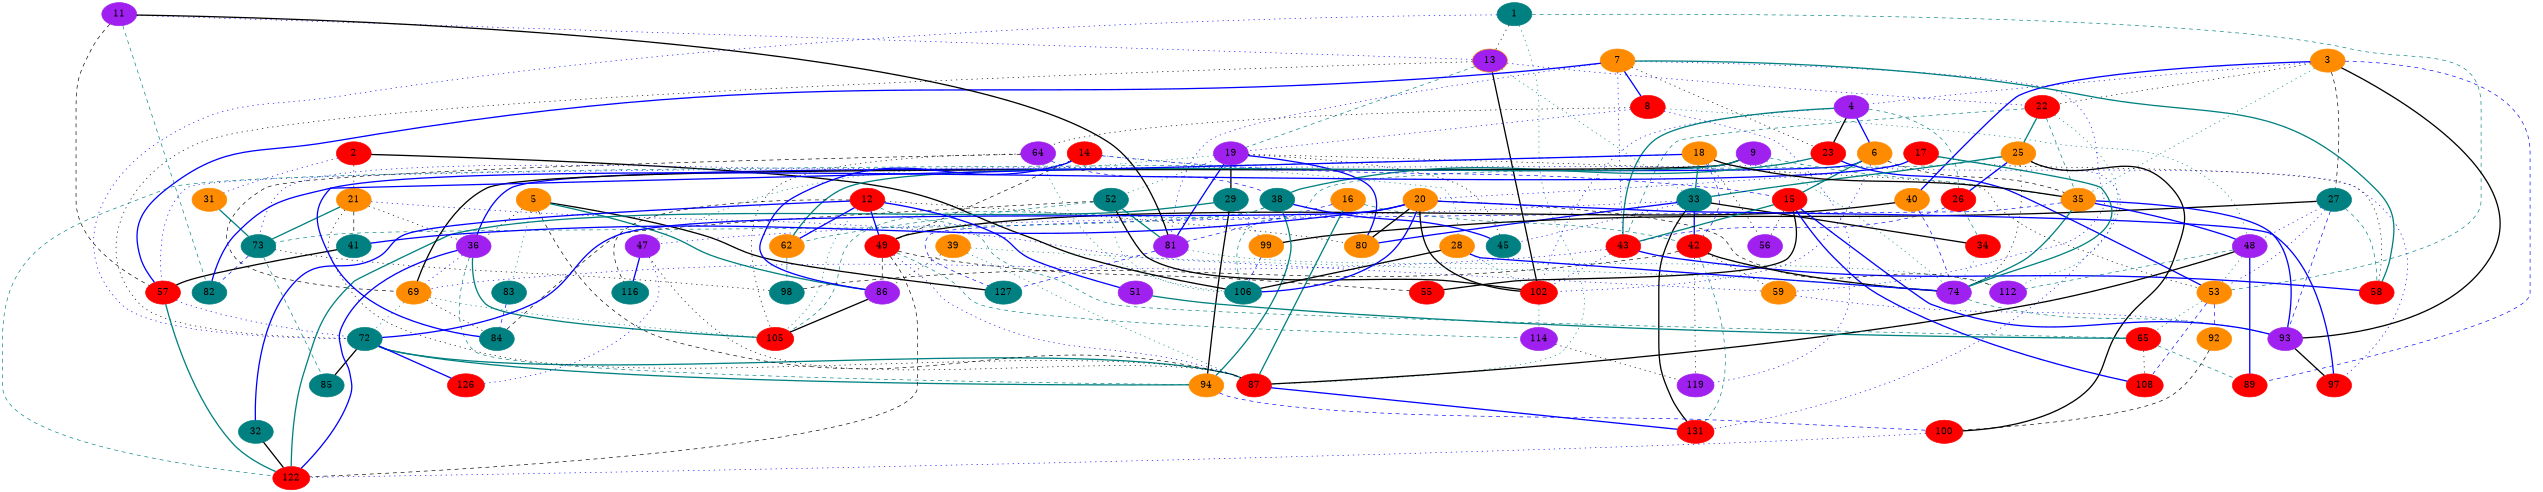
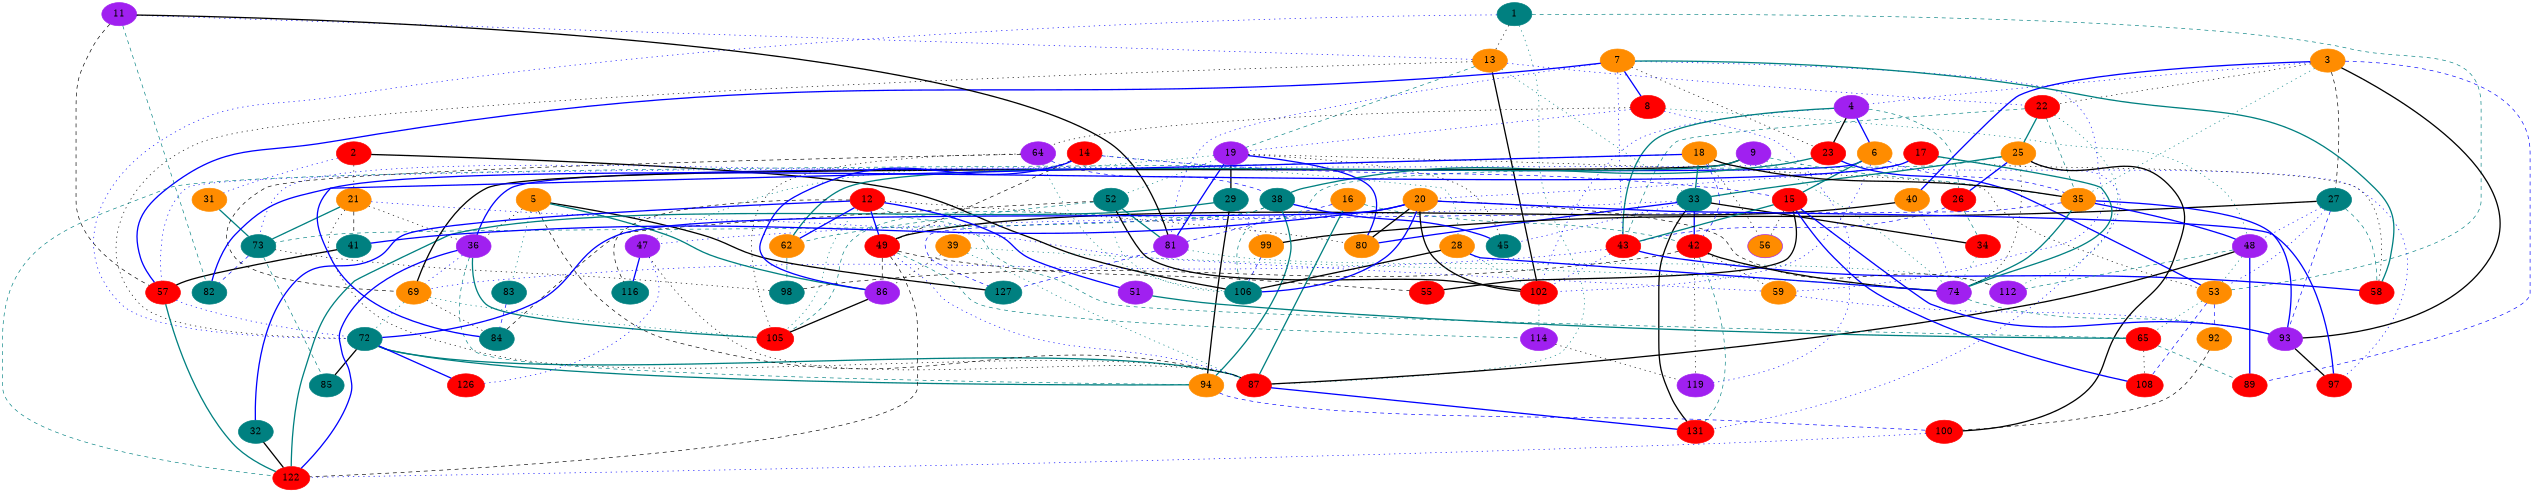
(1490, 61) -> (1490, 61)
(1976, 177) -> (1976, 177)
(1937, 245) -> (1937, 245)
(1765, 246) -> (1765, 246)
